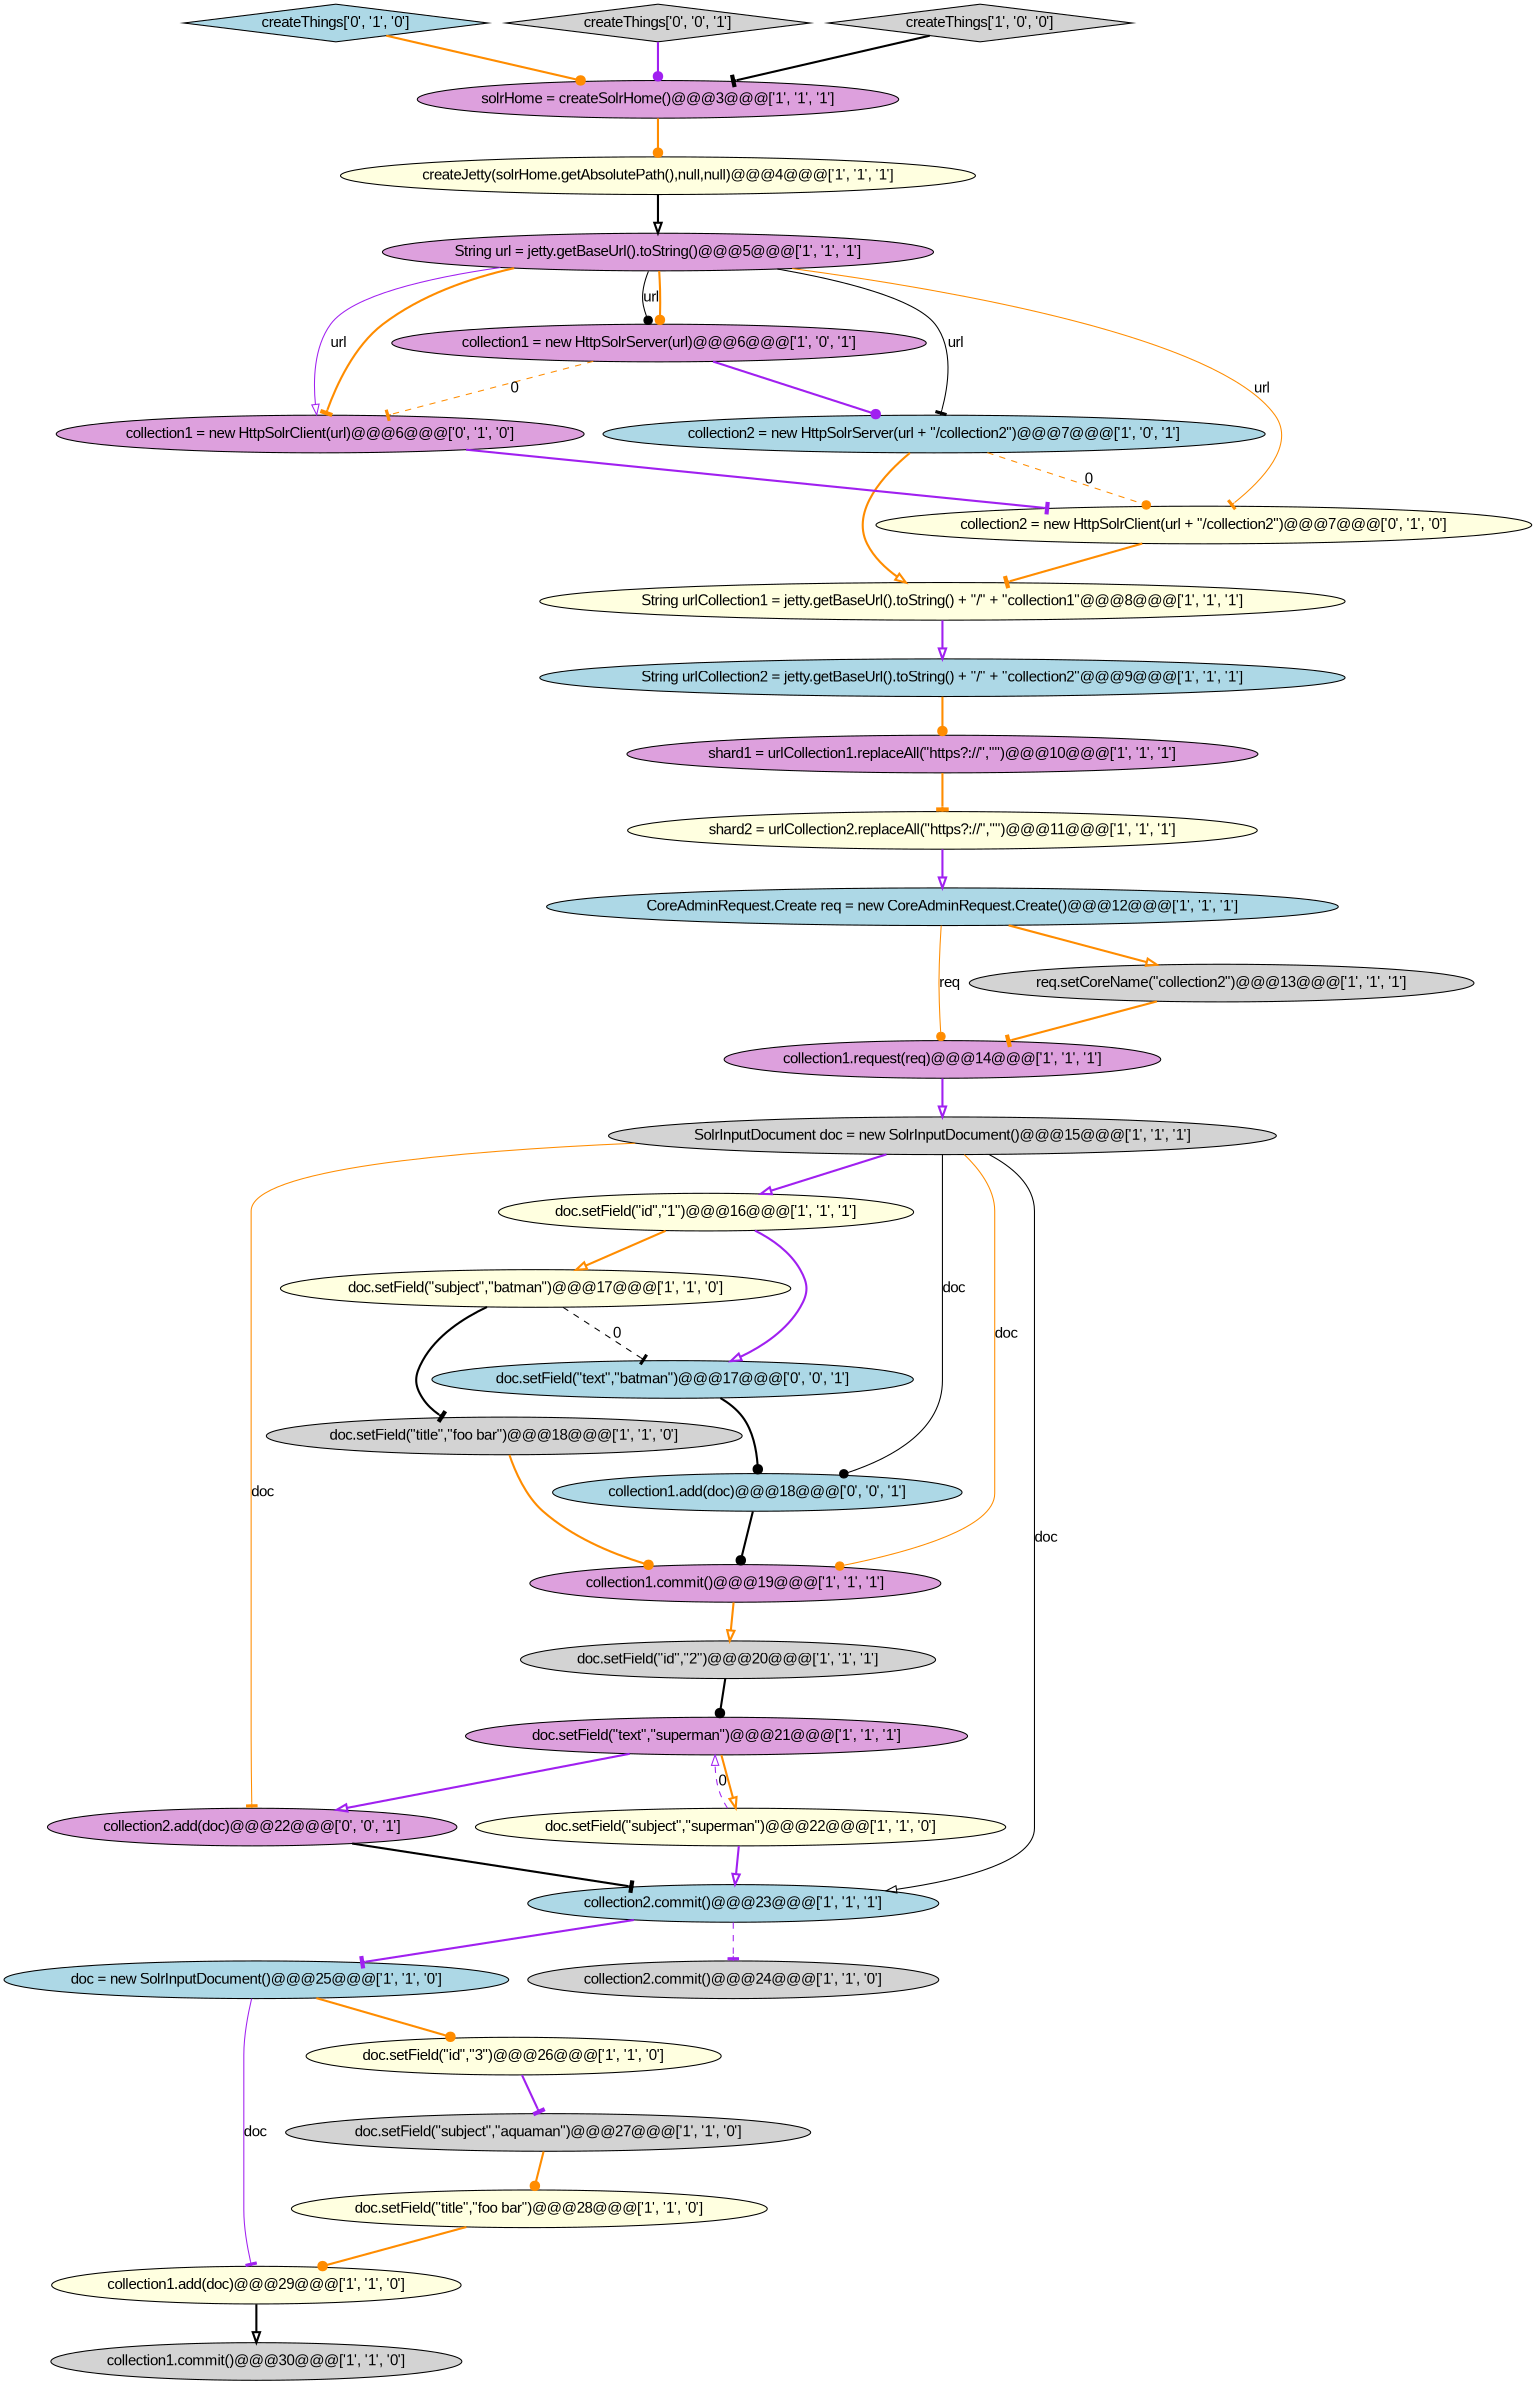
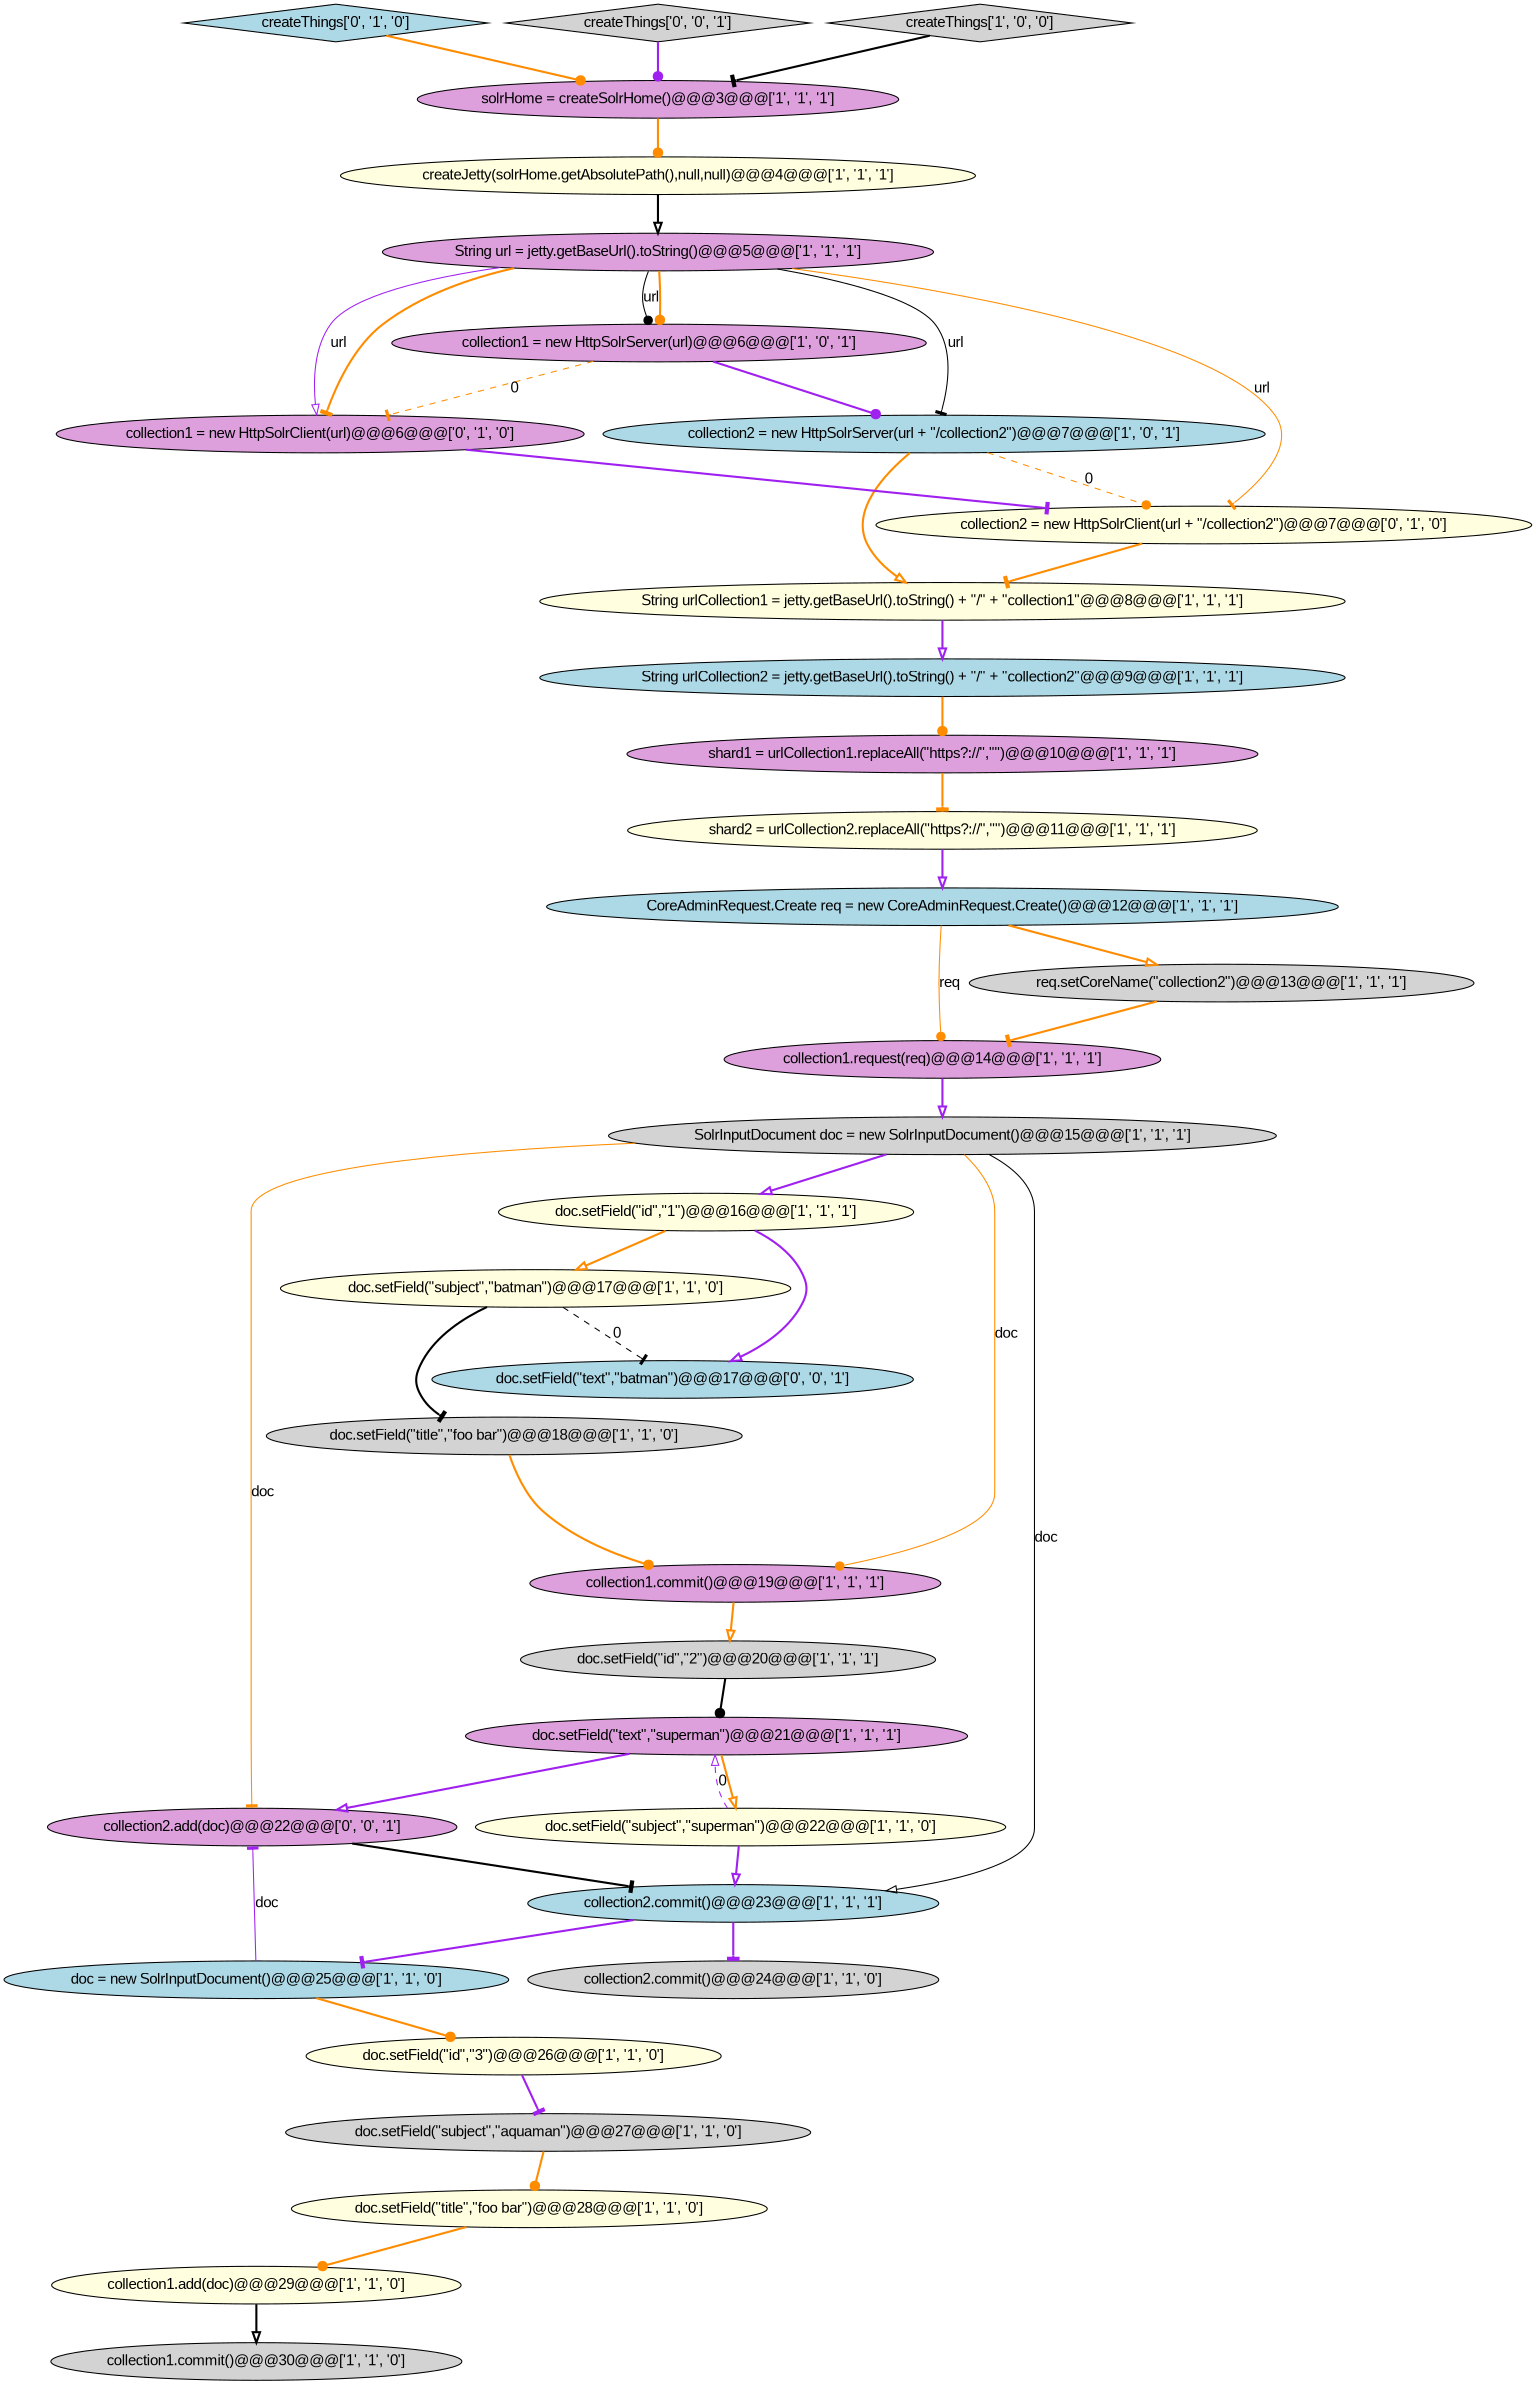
(757, 1492) -> none
(733, 1939) -> (733, 1939)
(244, 2130) -> (254, 1906)
